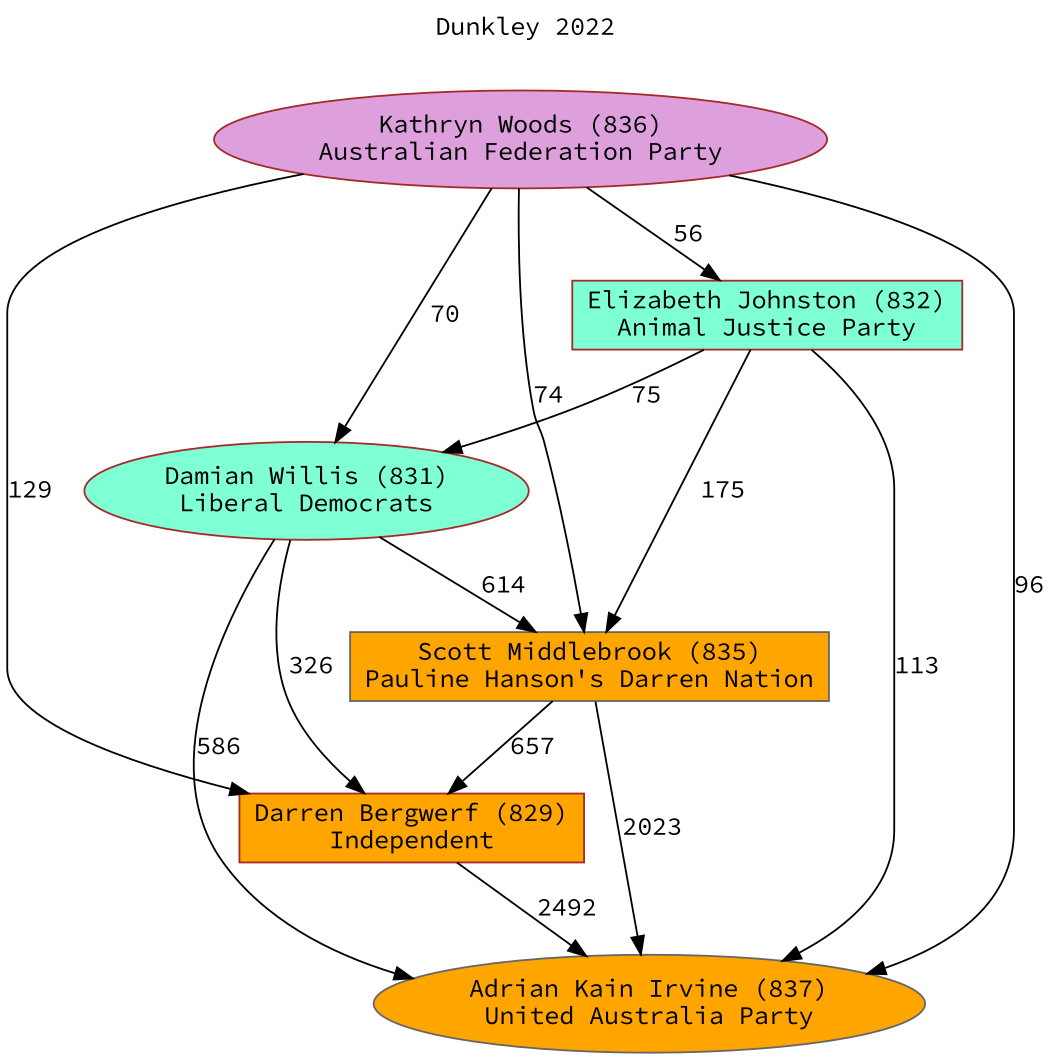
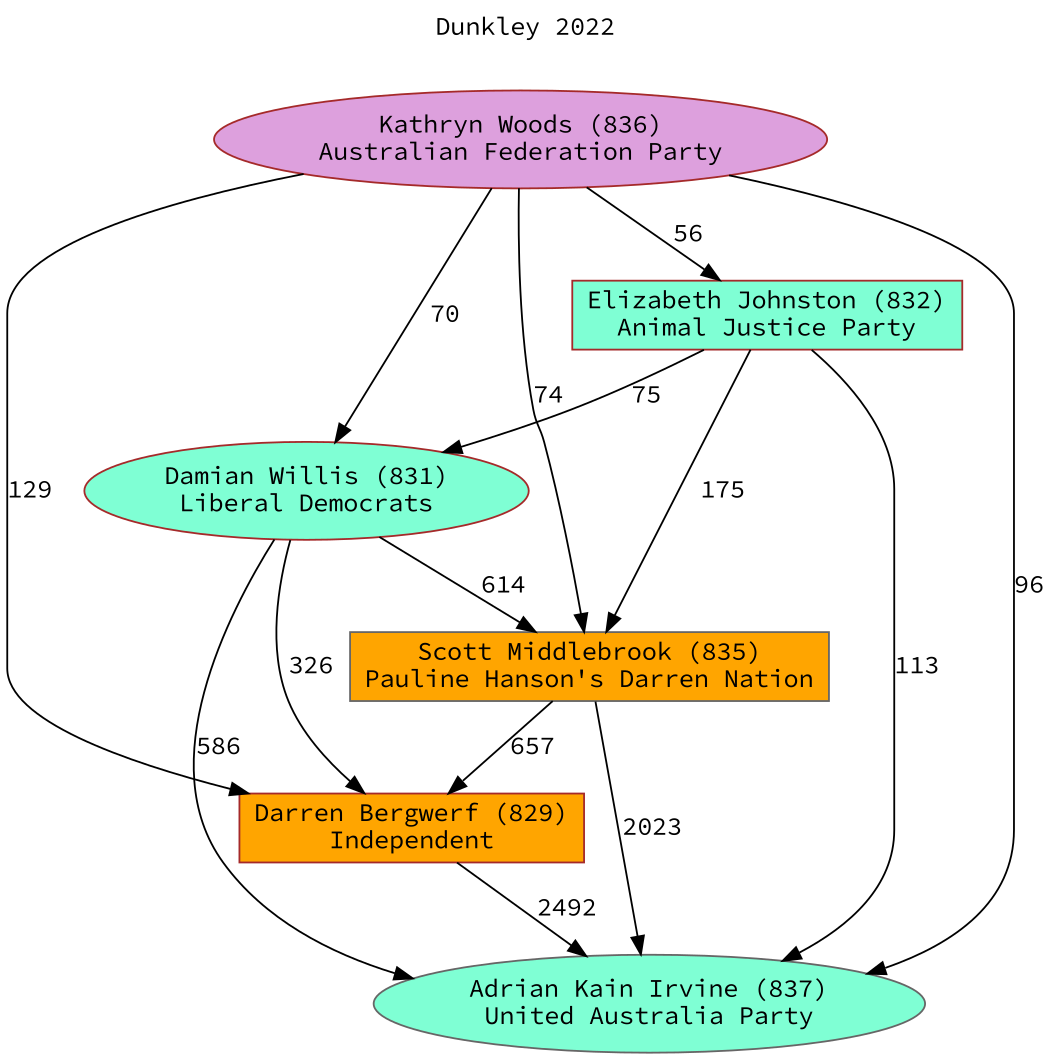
(649, 1004) -> (649, 1004)
